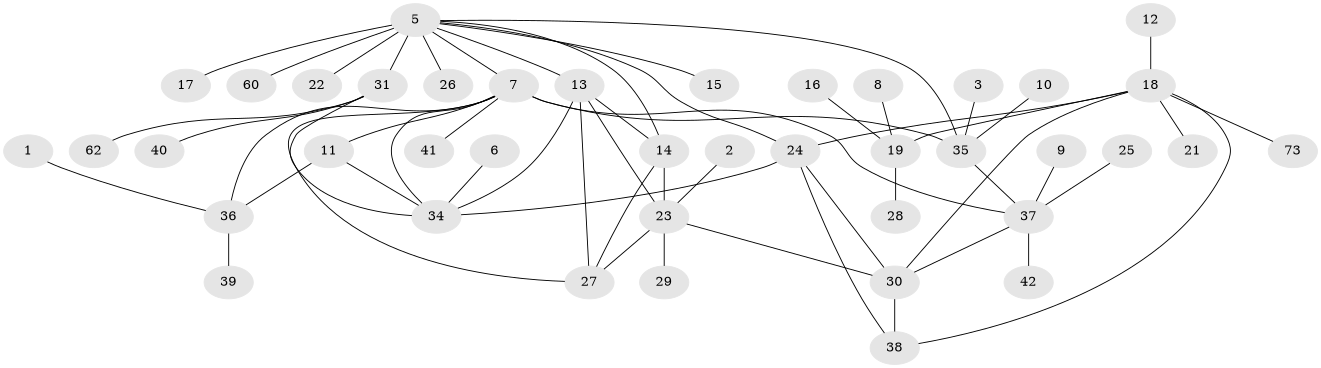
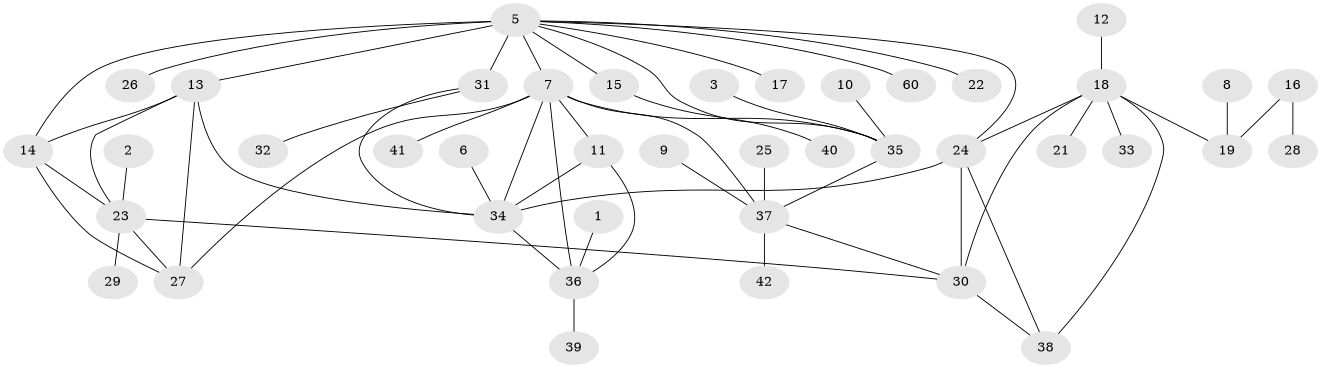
(239, 124) -> (691, 112)
(94, 151) -> (263, 151)
(1293, 151) -> (1127, 151)
(896, 190) -> (1293, 119)
none -> (539, 252)
